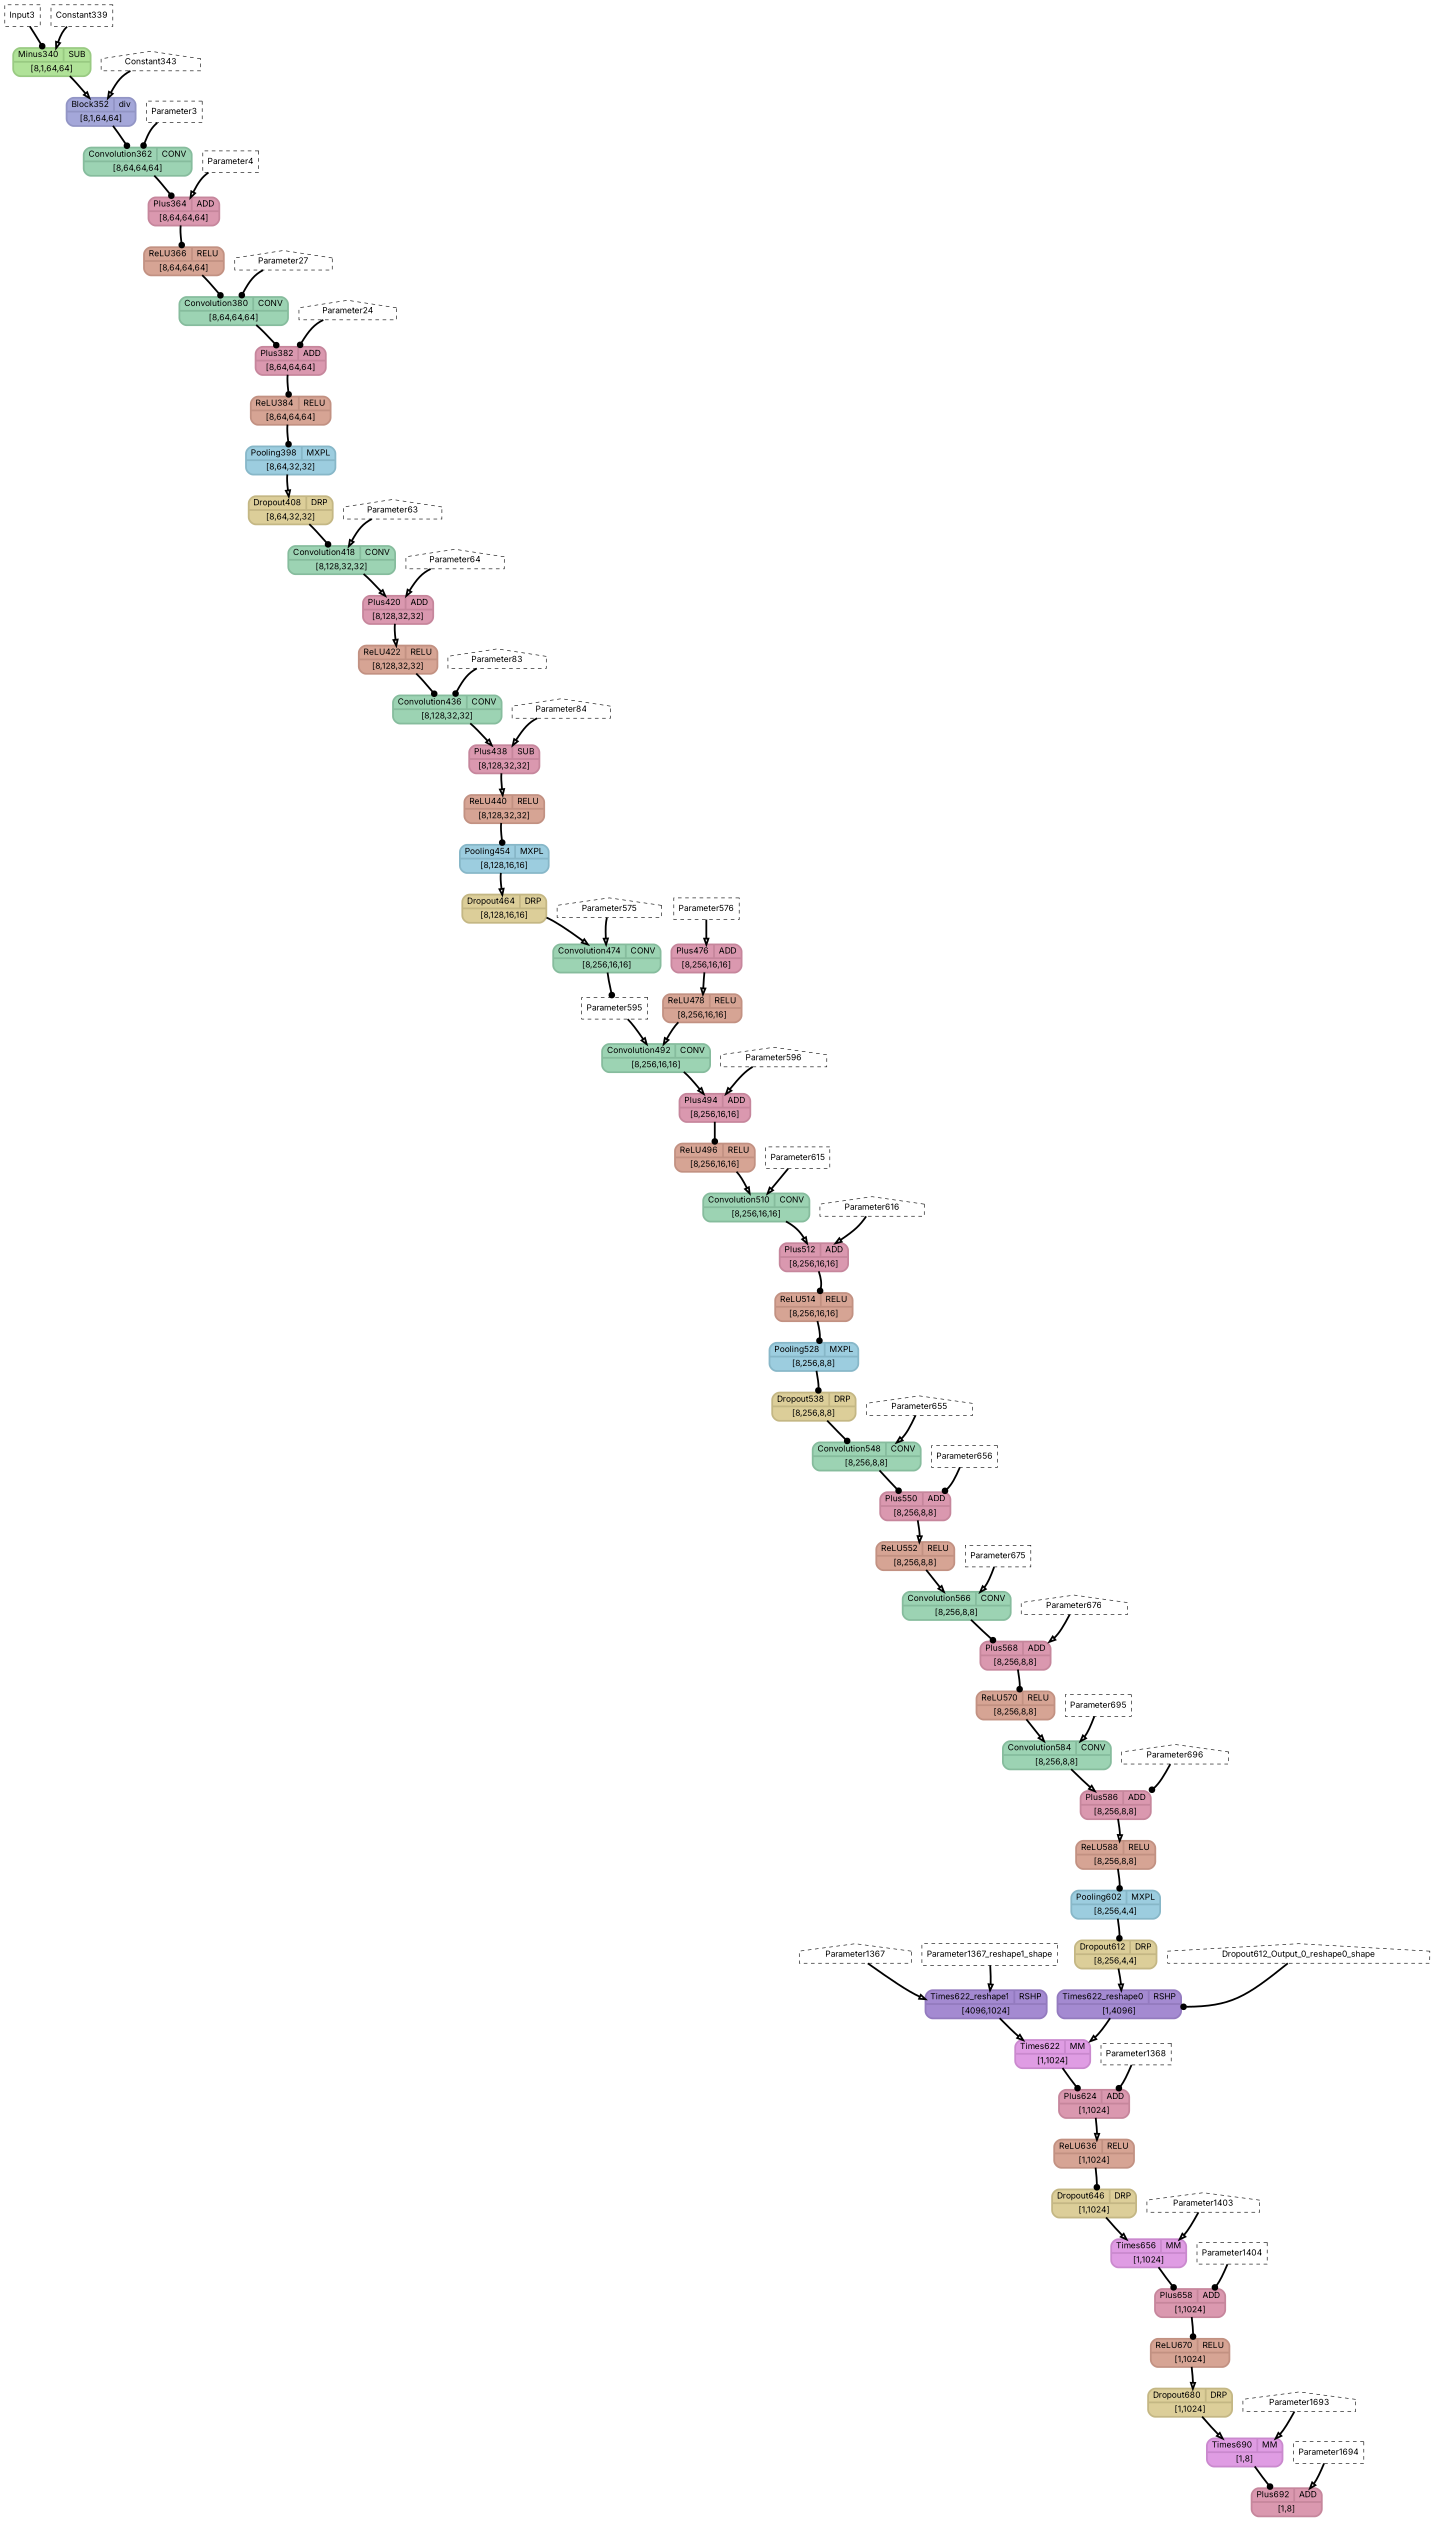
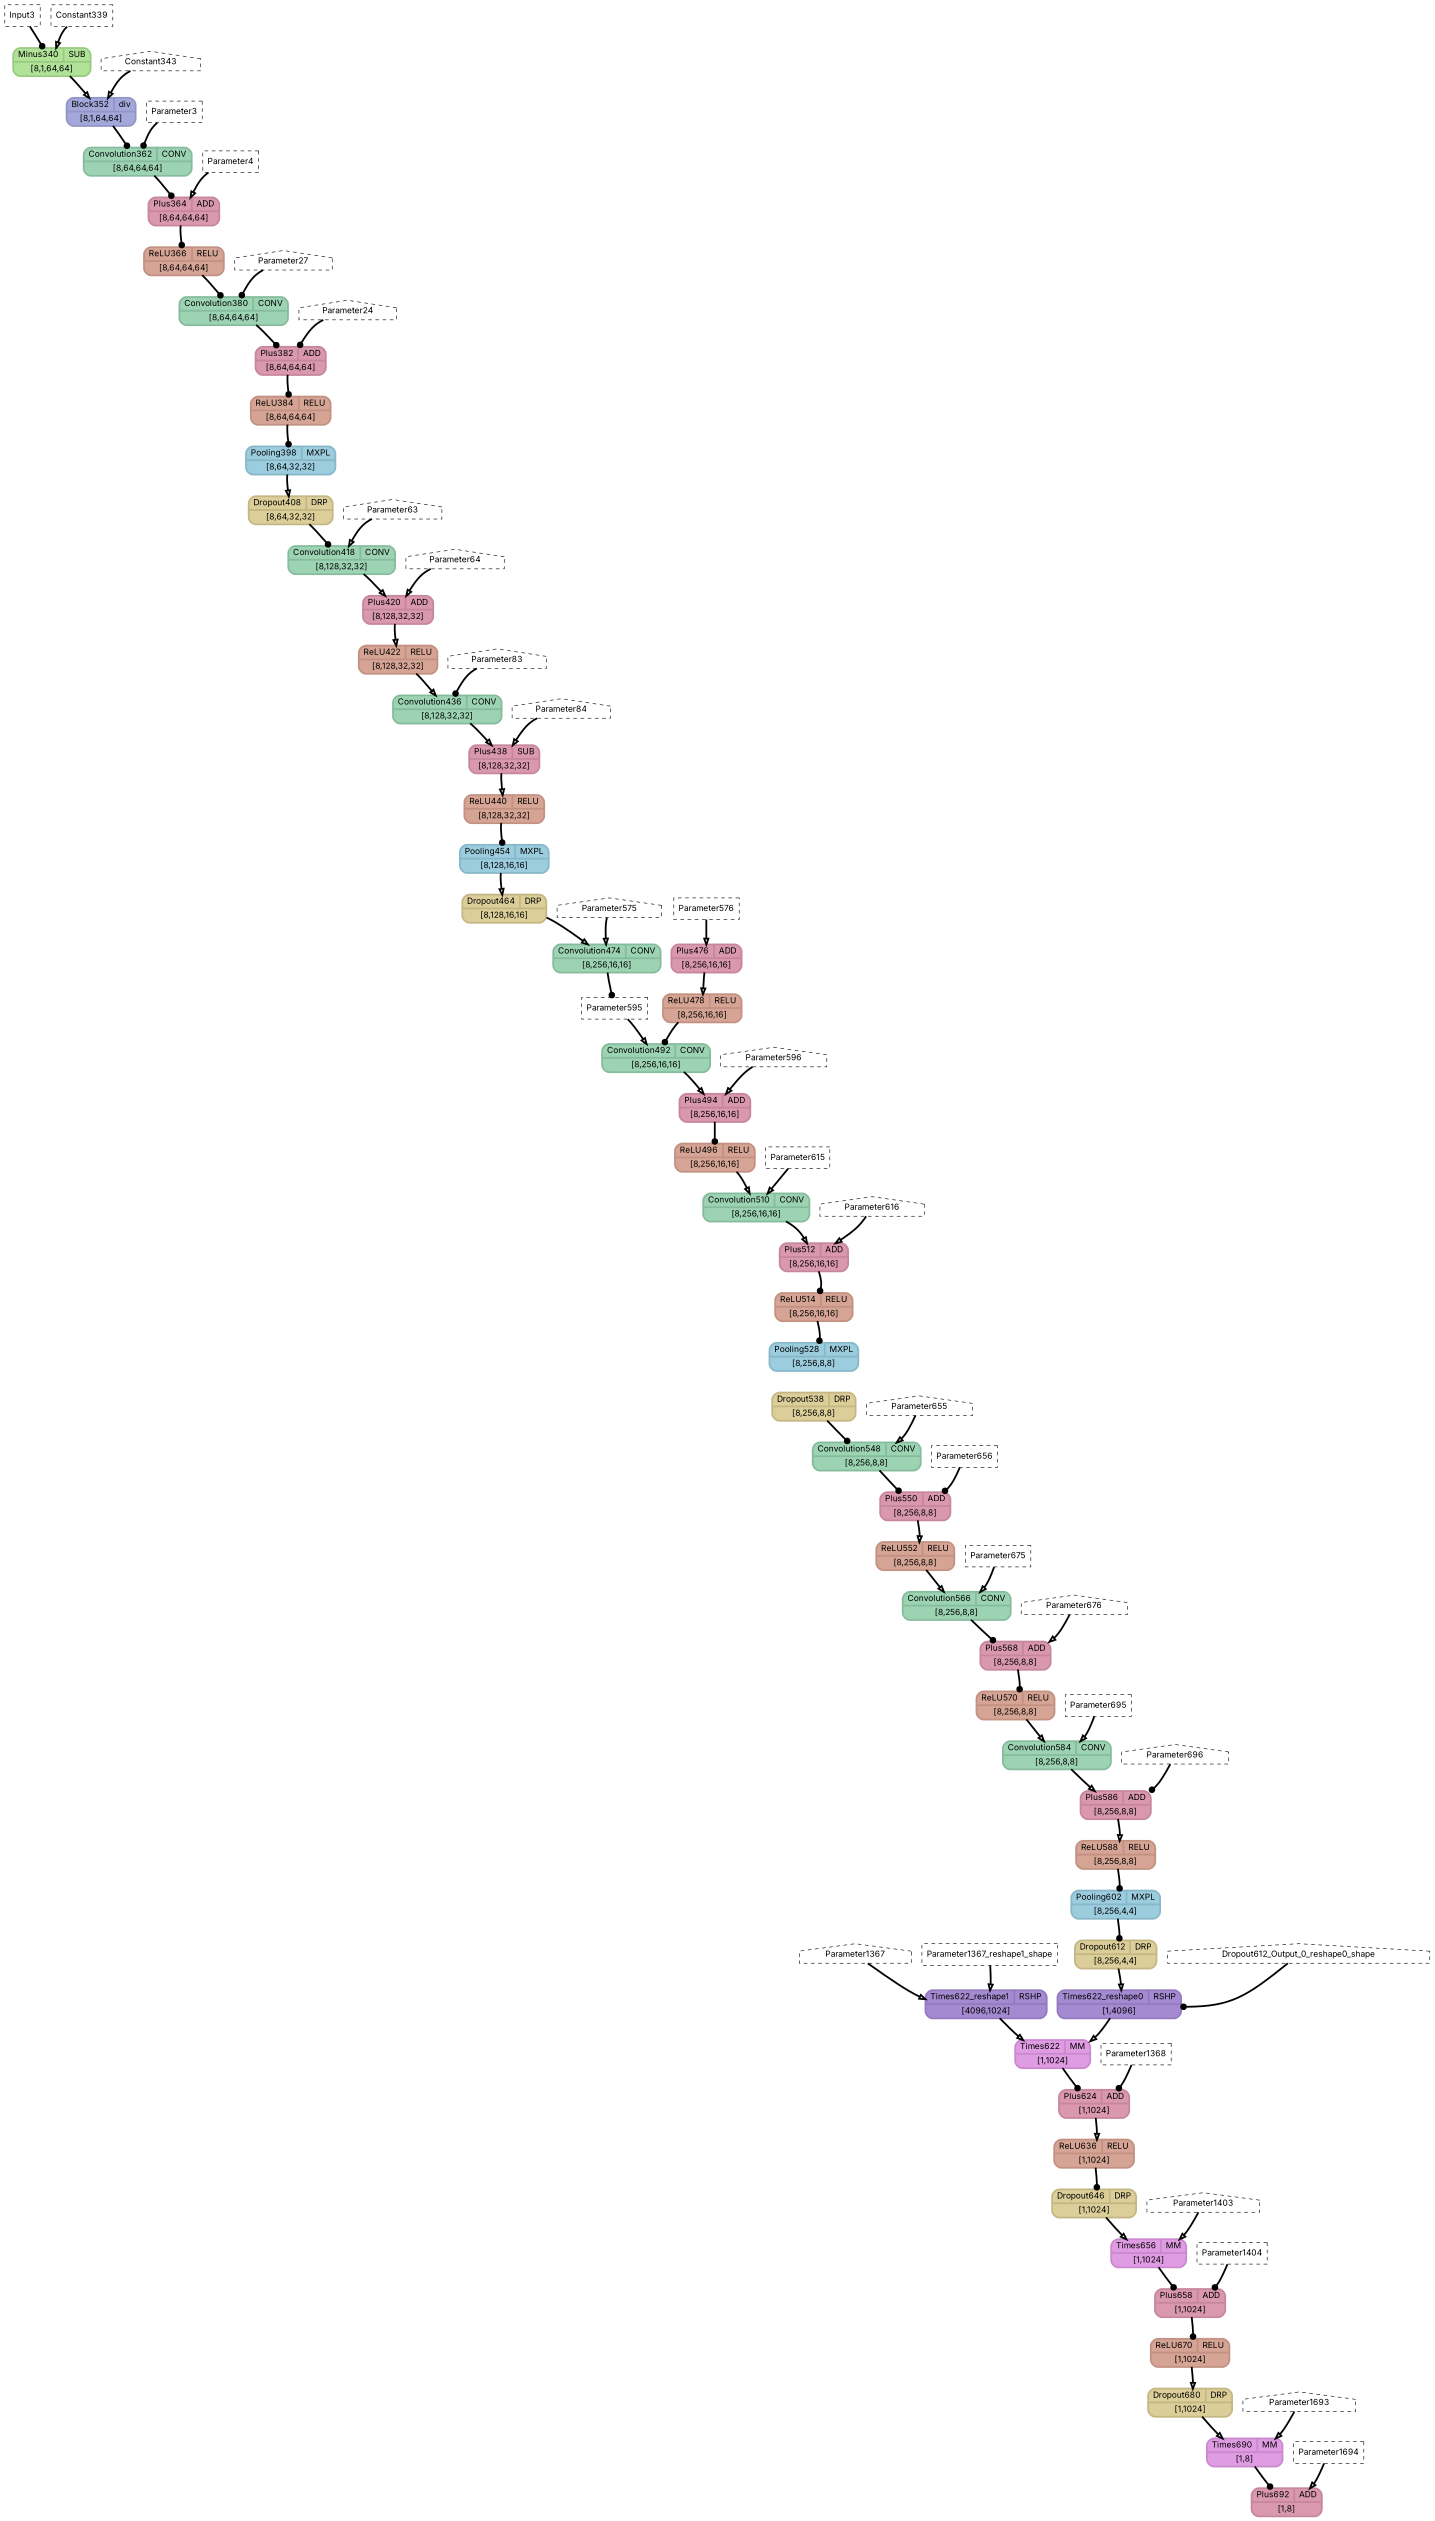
(425, 683) -> (425, 683)
(672, 1031) -> (672, 1031)
(818, 1379) -> none
